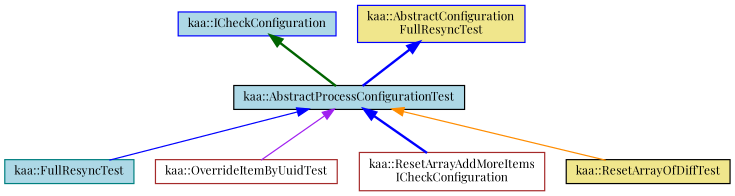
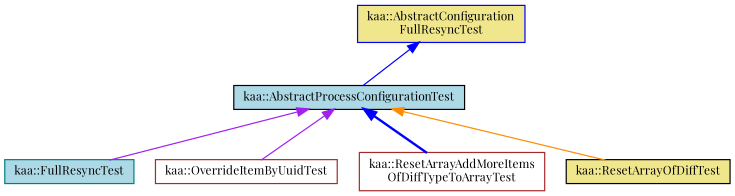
(257, 24) -> none
(386, 68) -> (386, 68)
(203, 136) -> (203, 136)
(452, 172) -> (452, 172)
